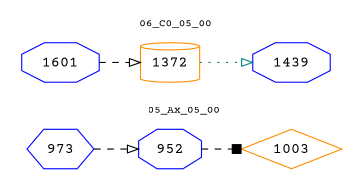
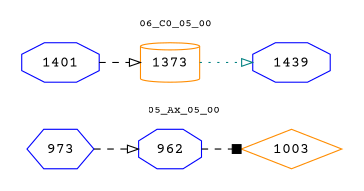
(60, 62) -> (60, 62)
(170, 62) -> (170, 62)
(170, 149) -> (170, 149)
